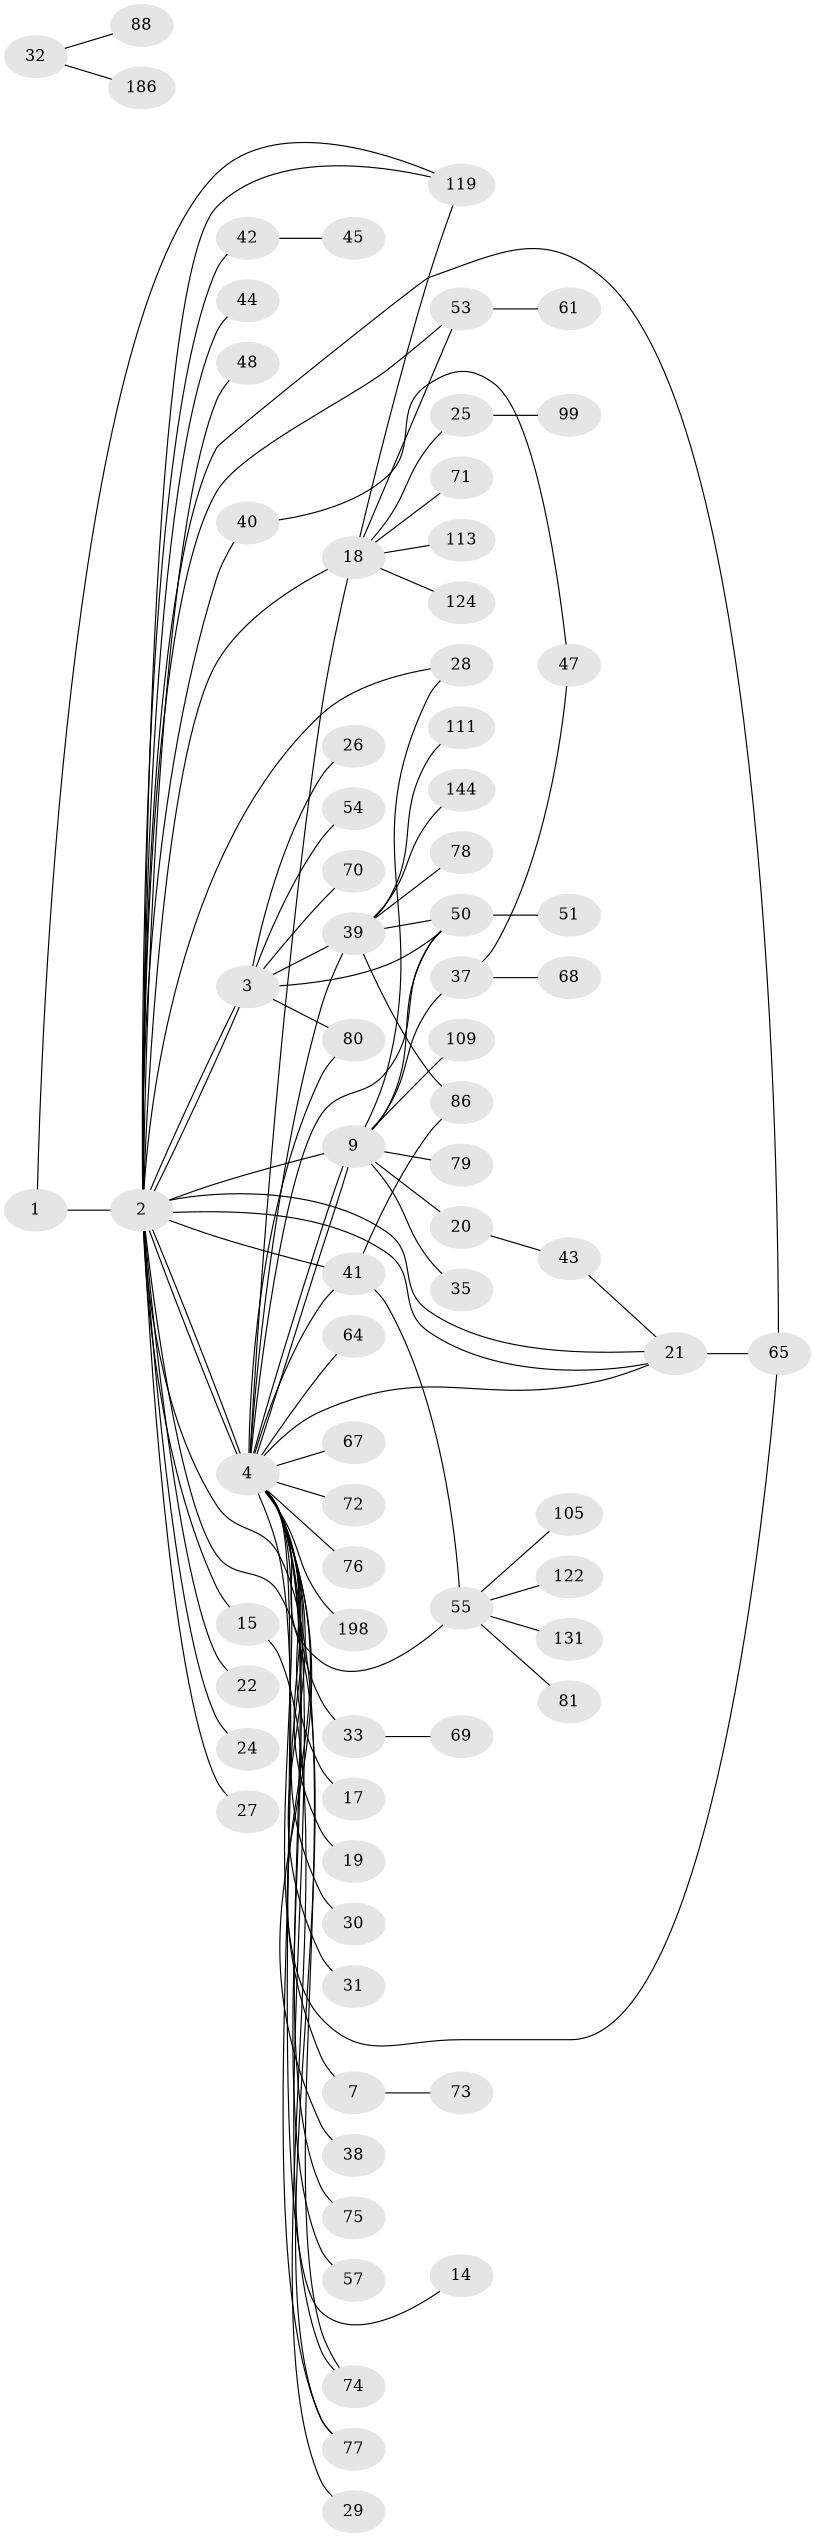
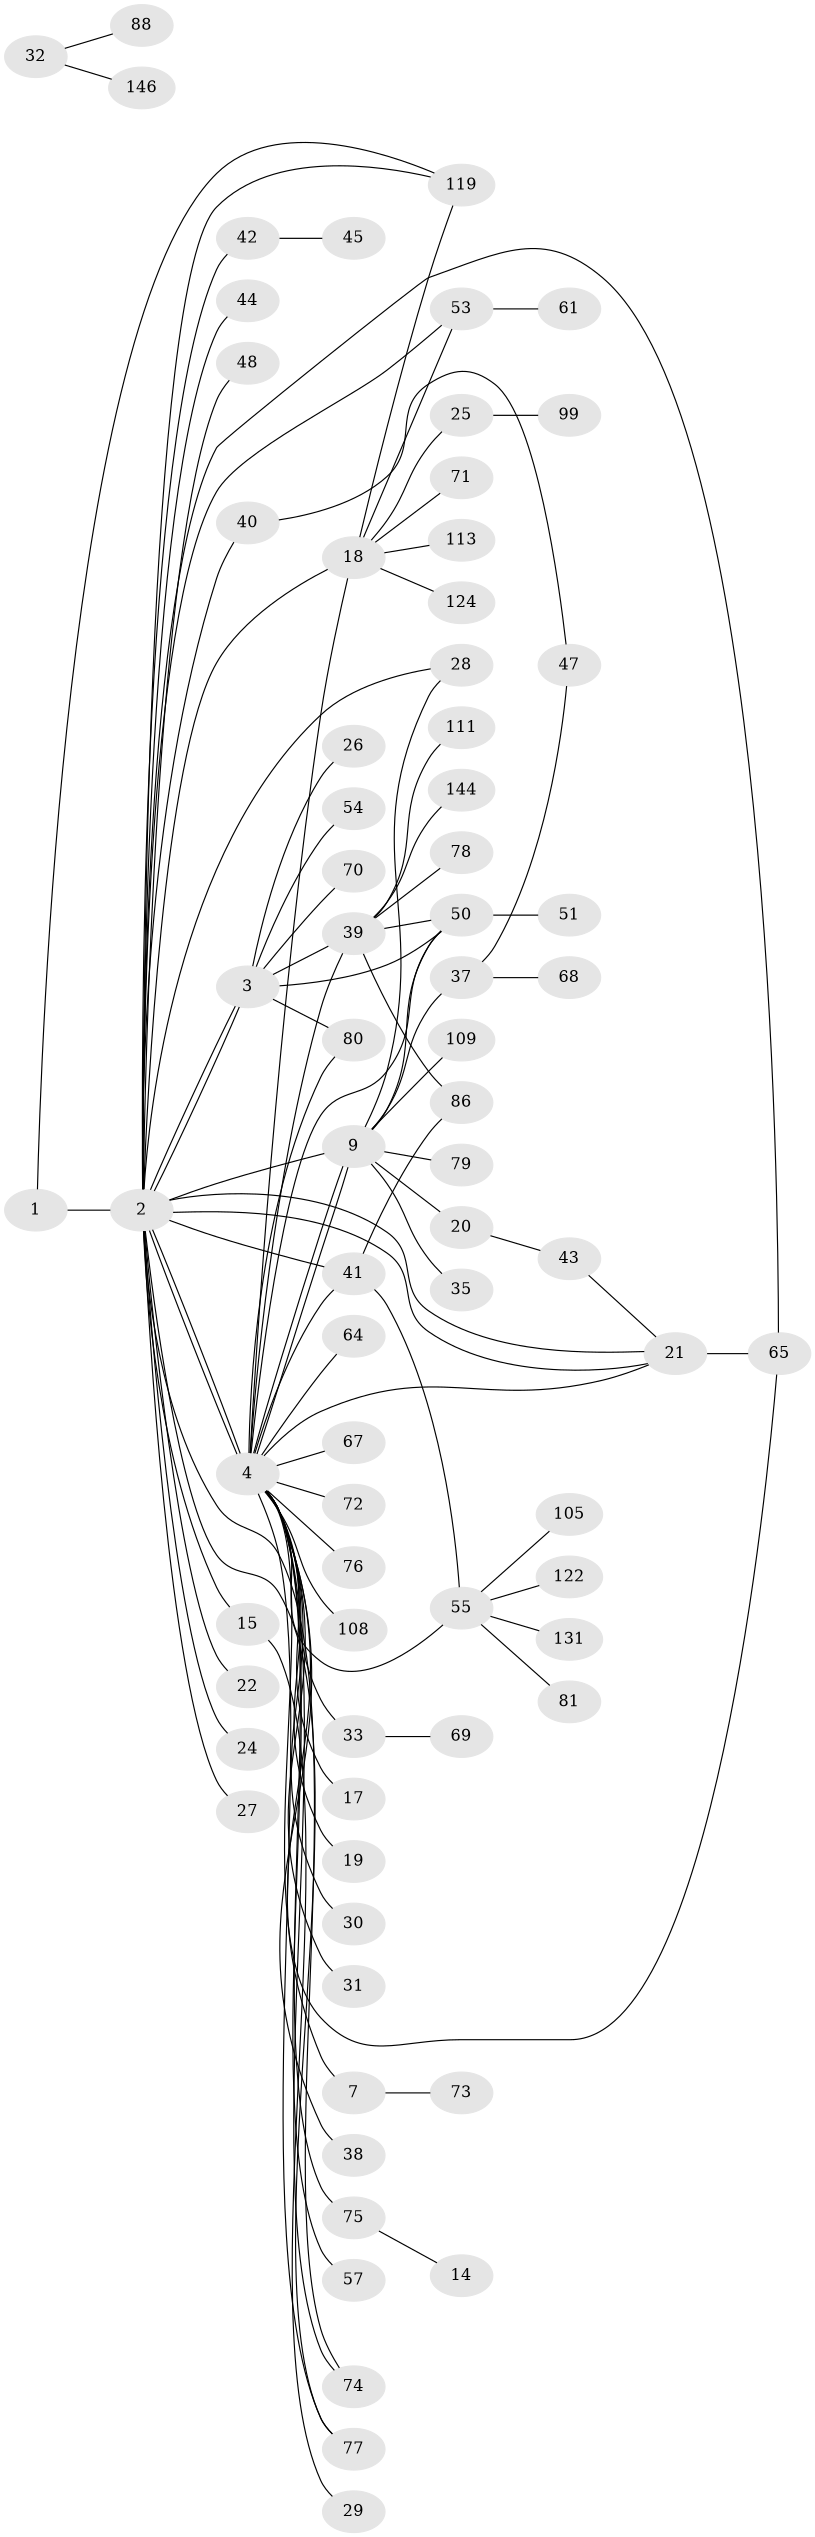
(142, 88) -> (142, 88)
(354, 1630) -> (354, 1630)
(288, 1966) -> (408, 2247)
